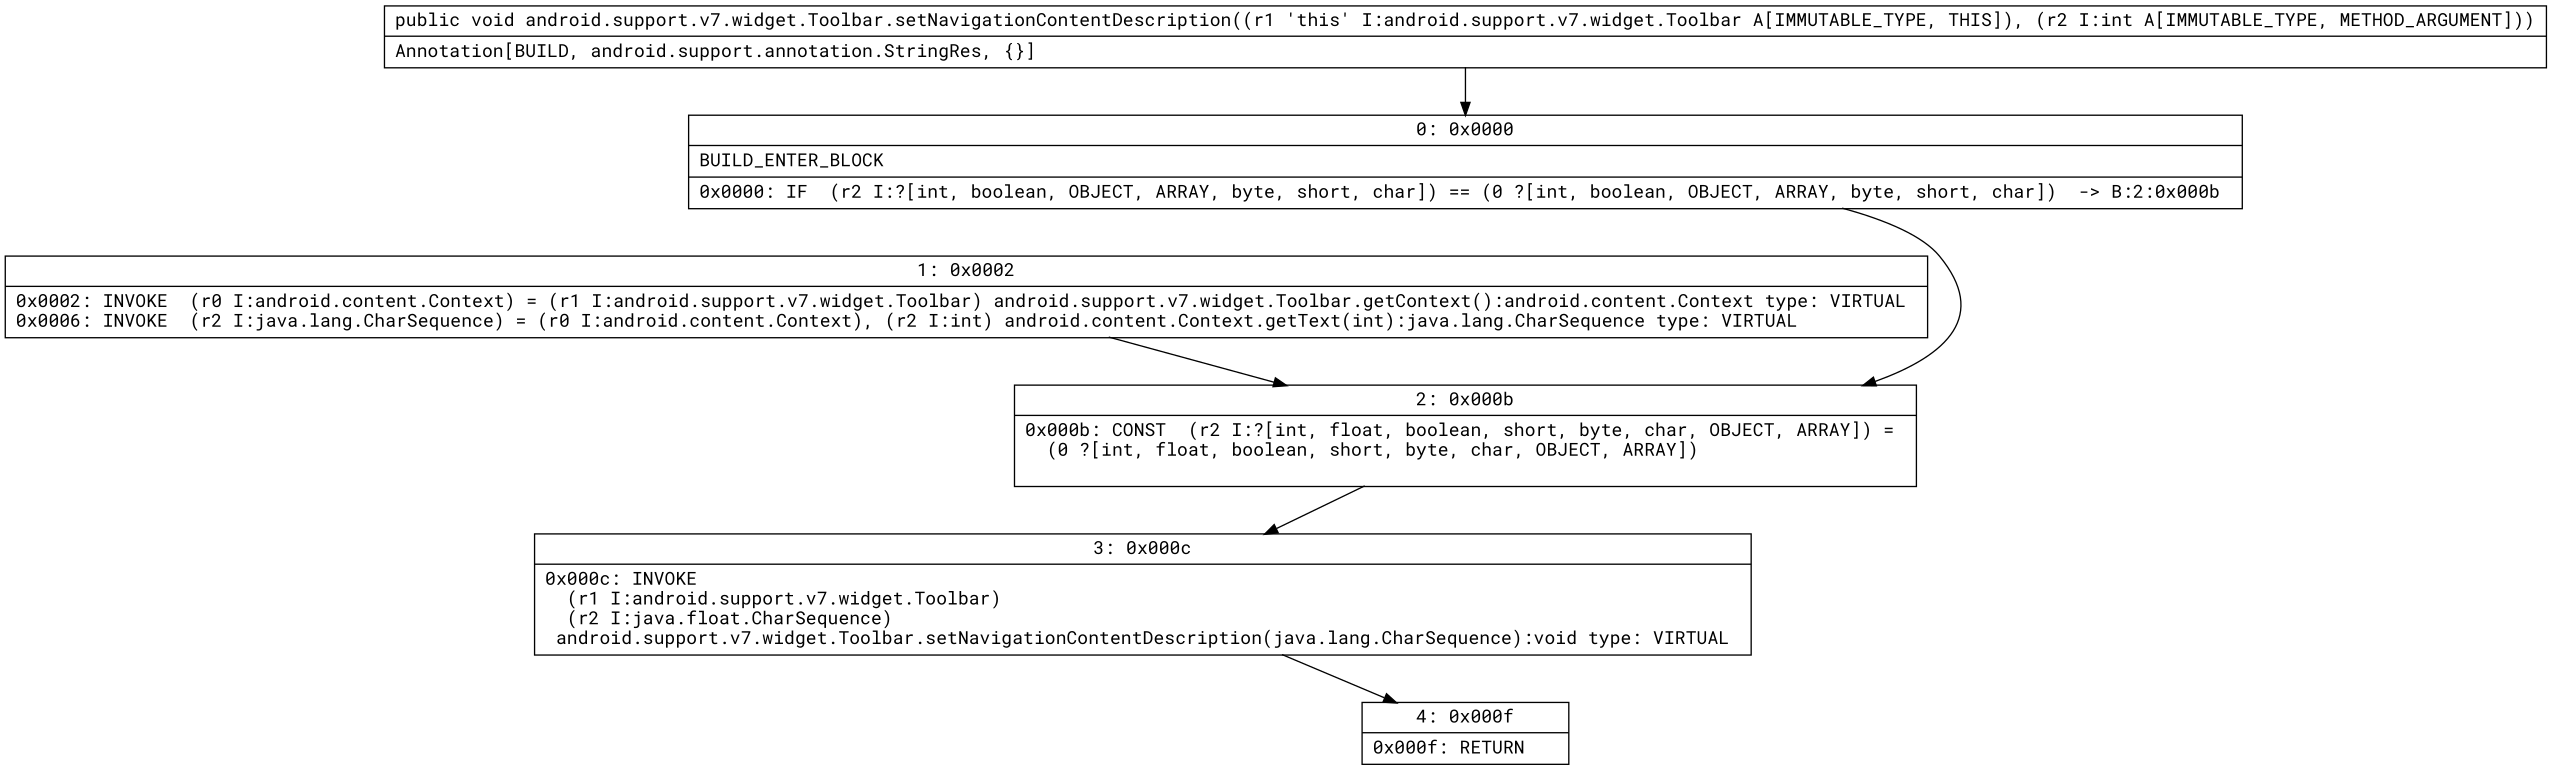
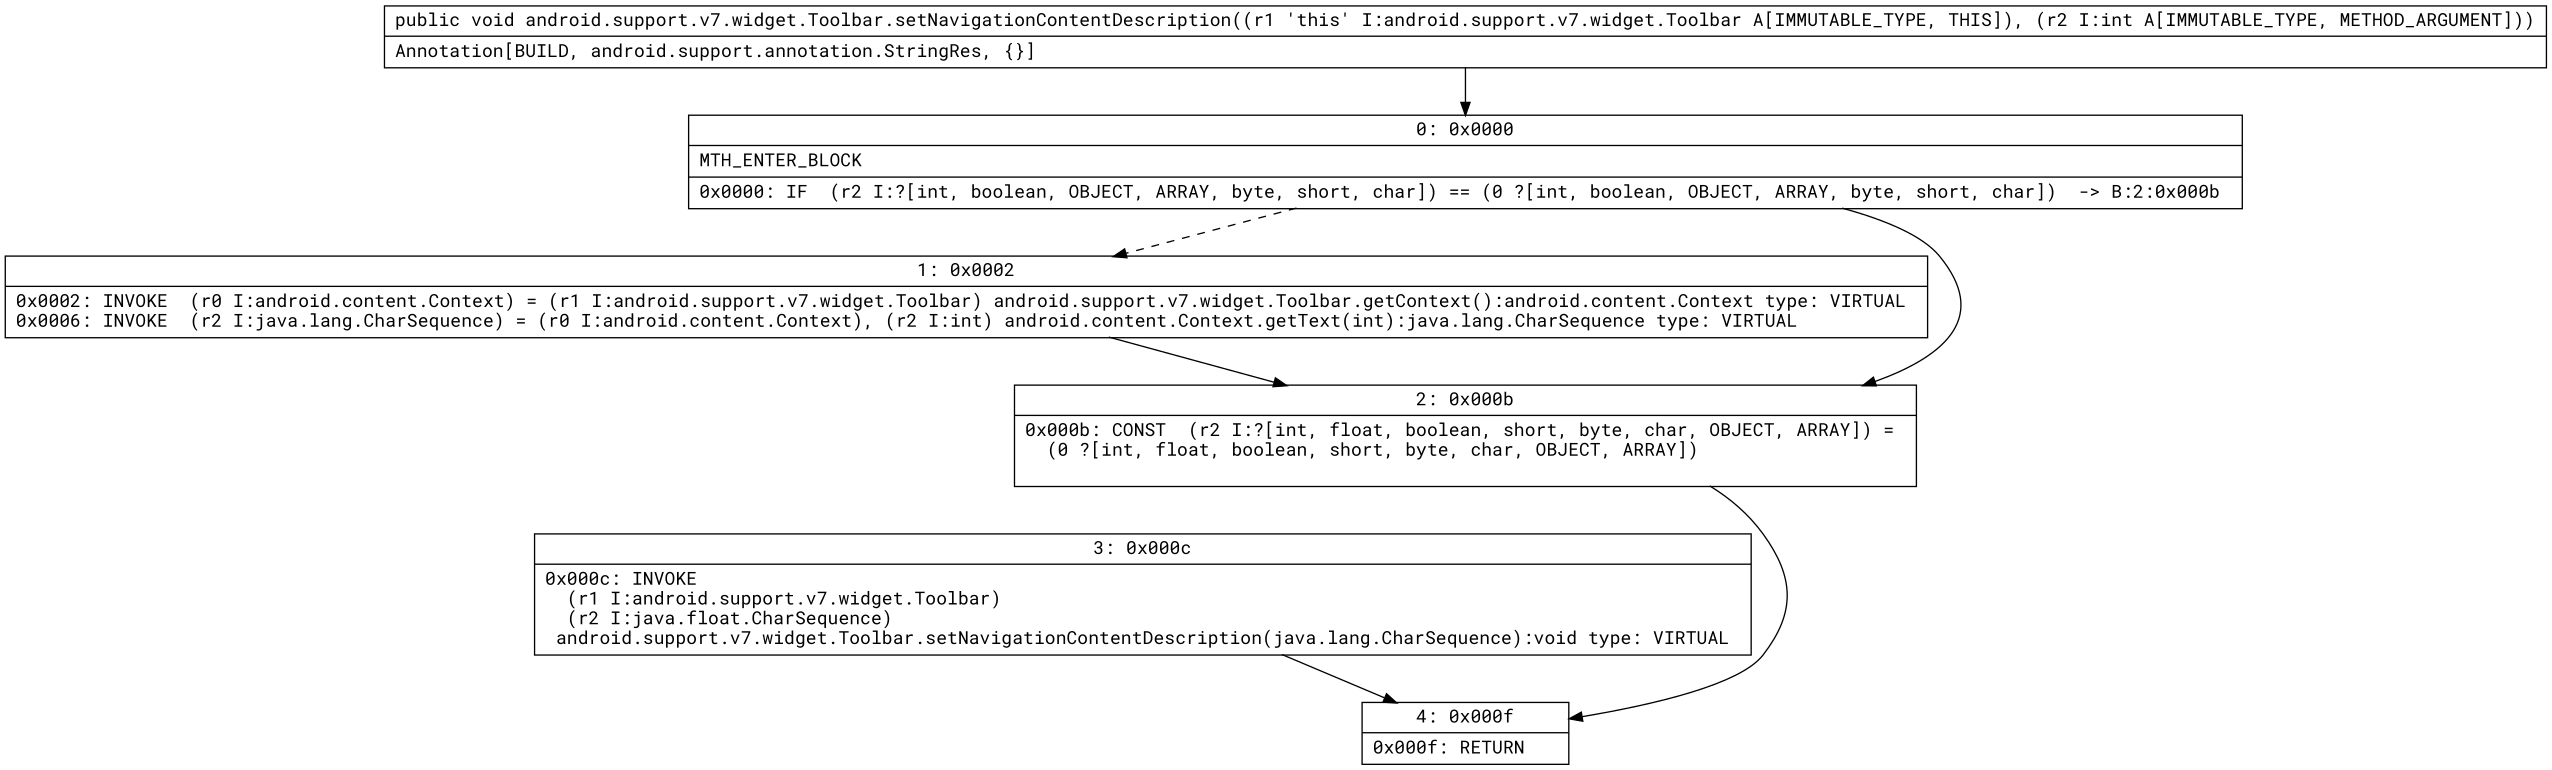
(792, 161) -> (781, 161)
none -> (1211, 231)
(1321, 507) -> (1766, 650)
